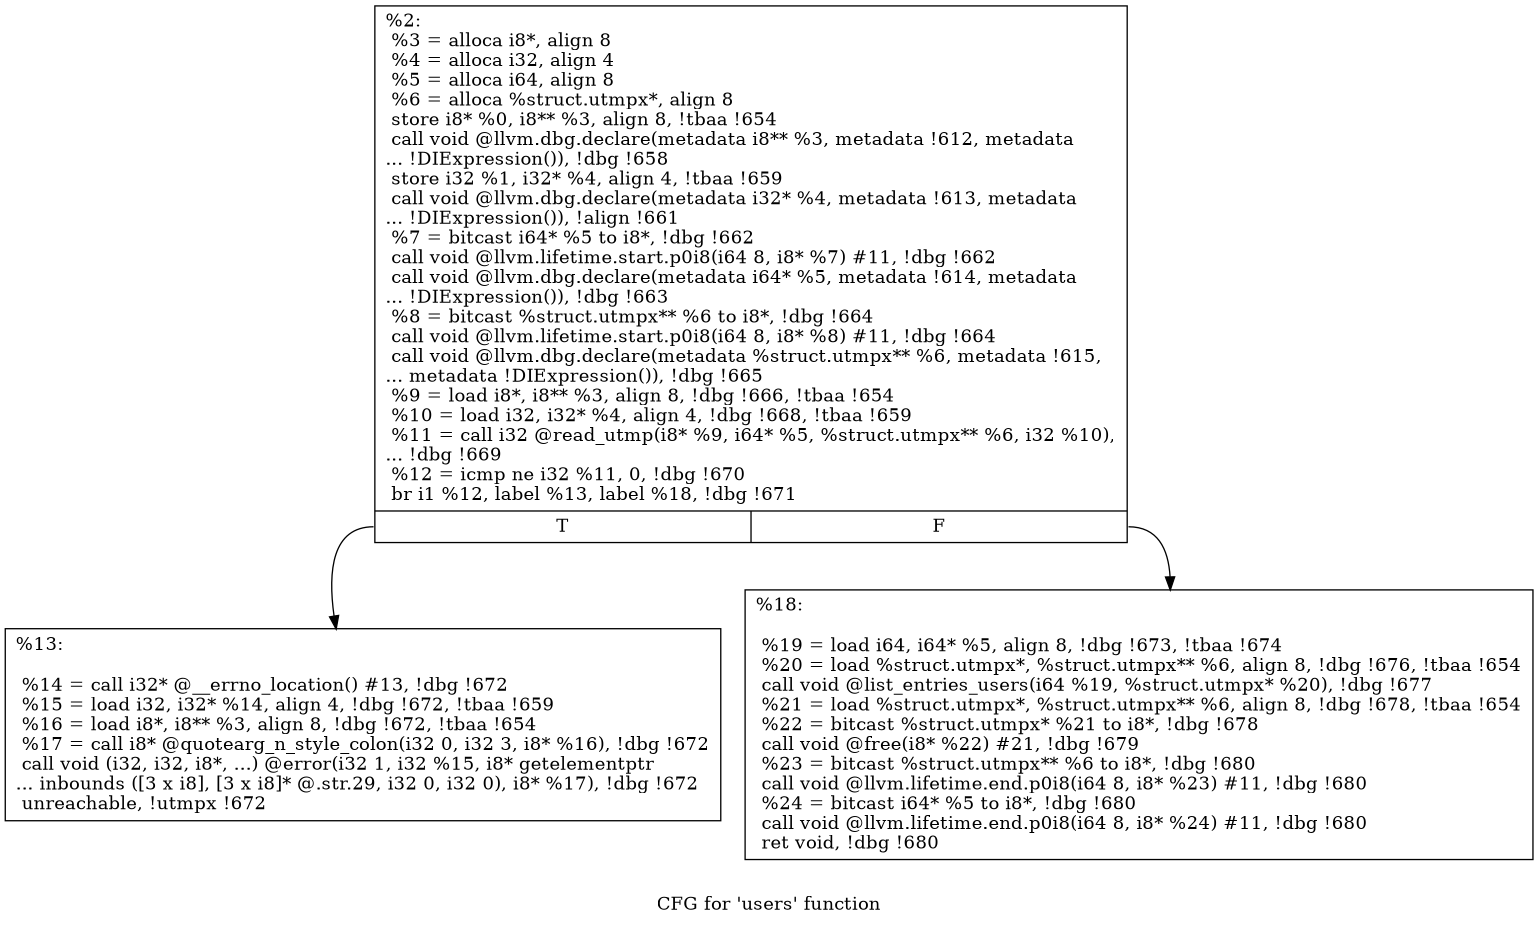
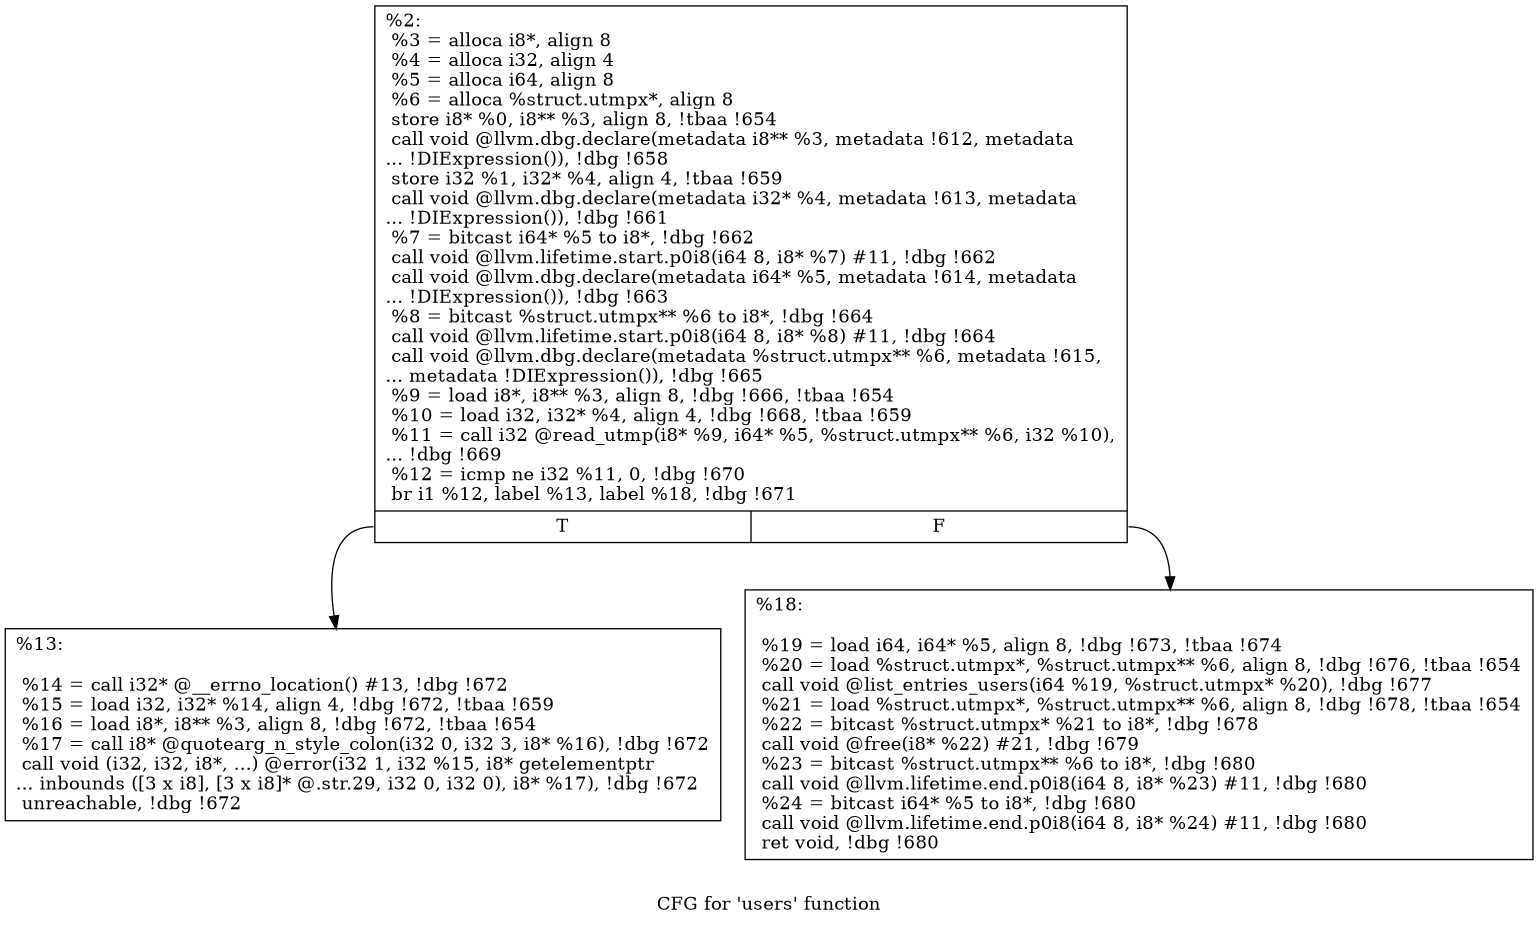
(533, 218) -> (527, 218)
(141, 804) -> (129, 804)
